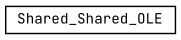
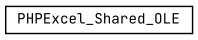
(91, 20) -> (99, 20)
